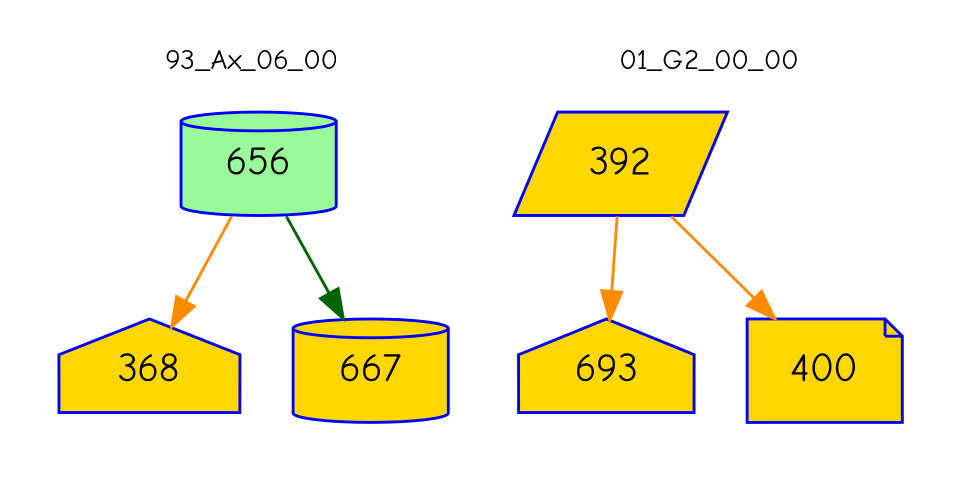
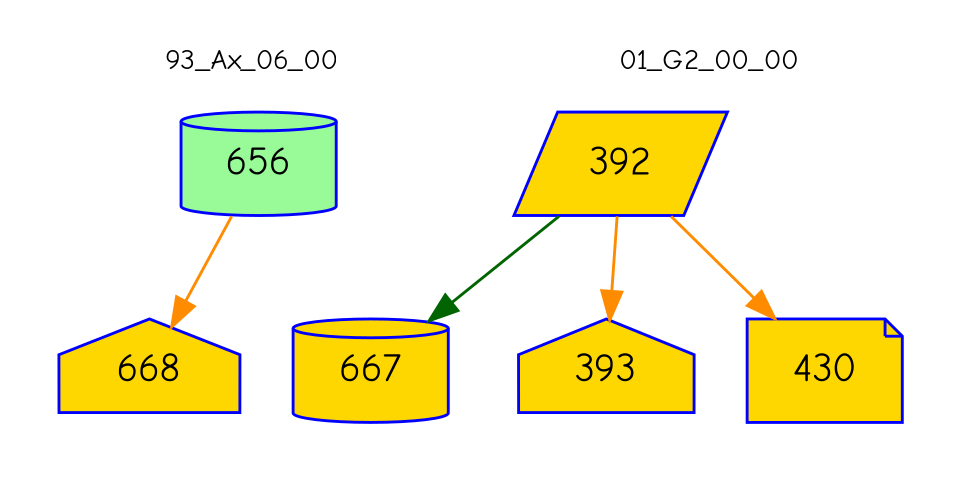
(308, 255) -> (514, 253)
(149, 371) -> (149, 371)
(606, 371) -> (606, 371)
(825, 371) -> (825, 371)
